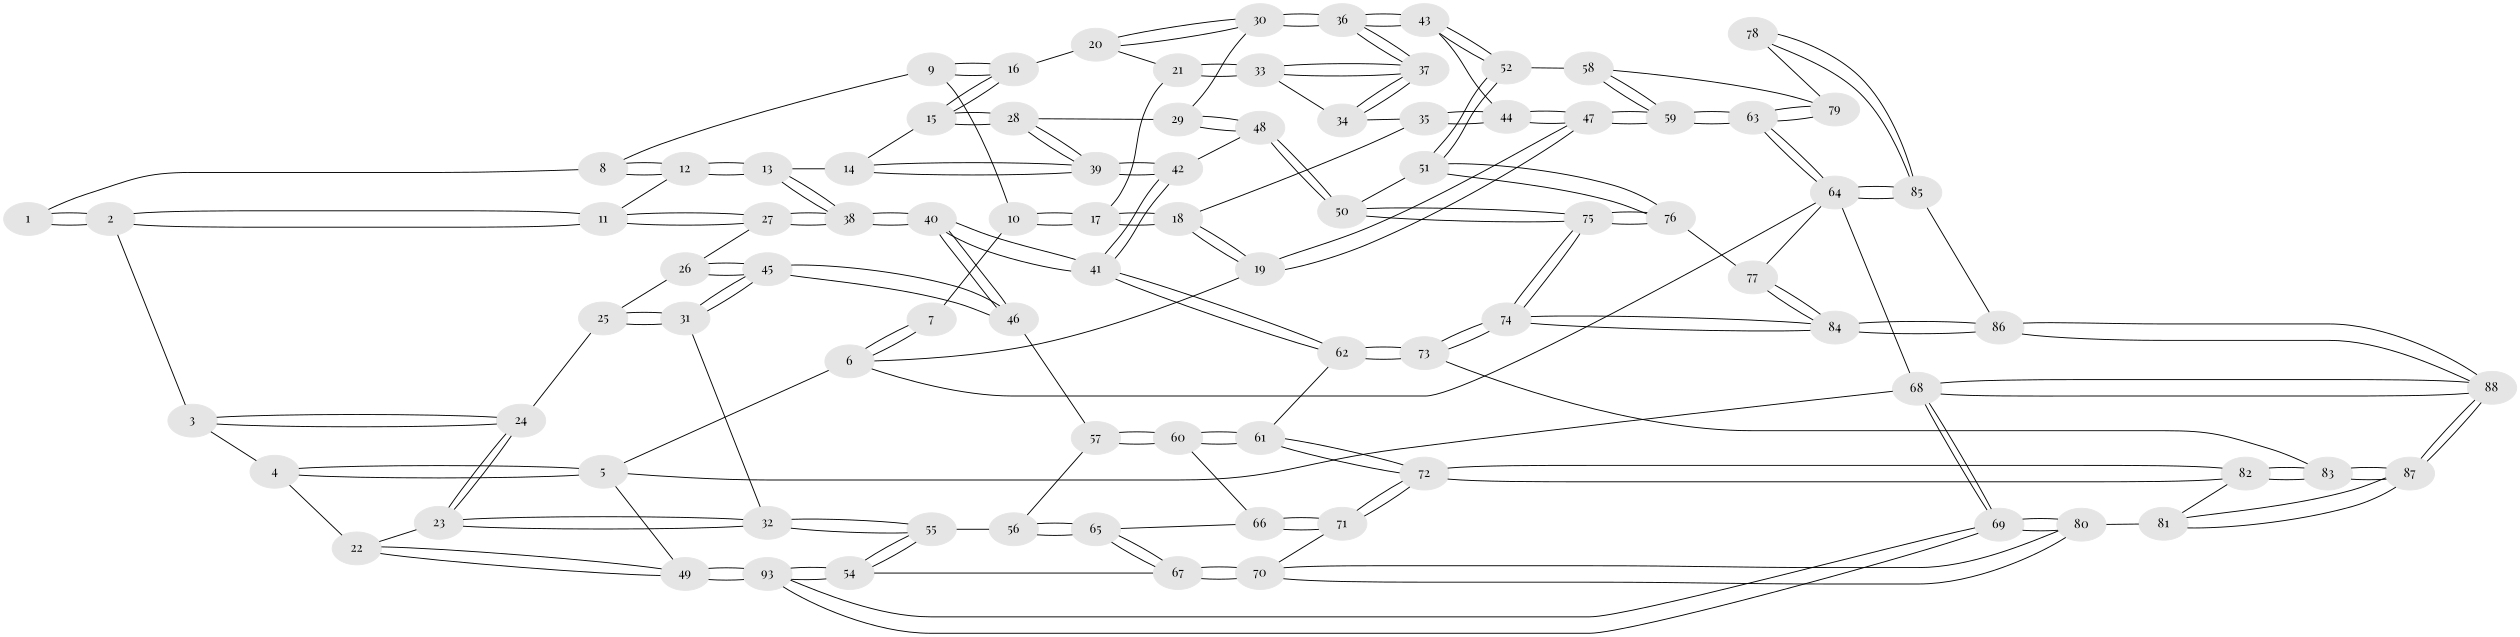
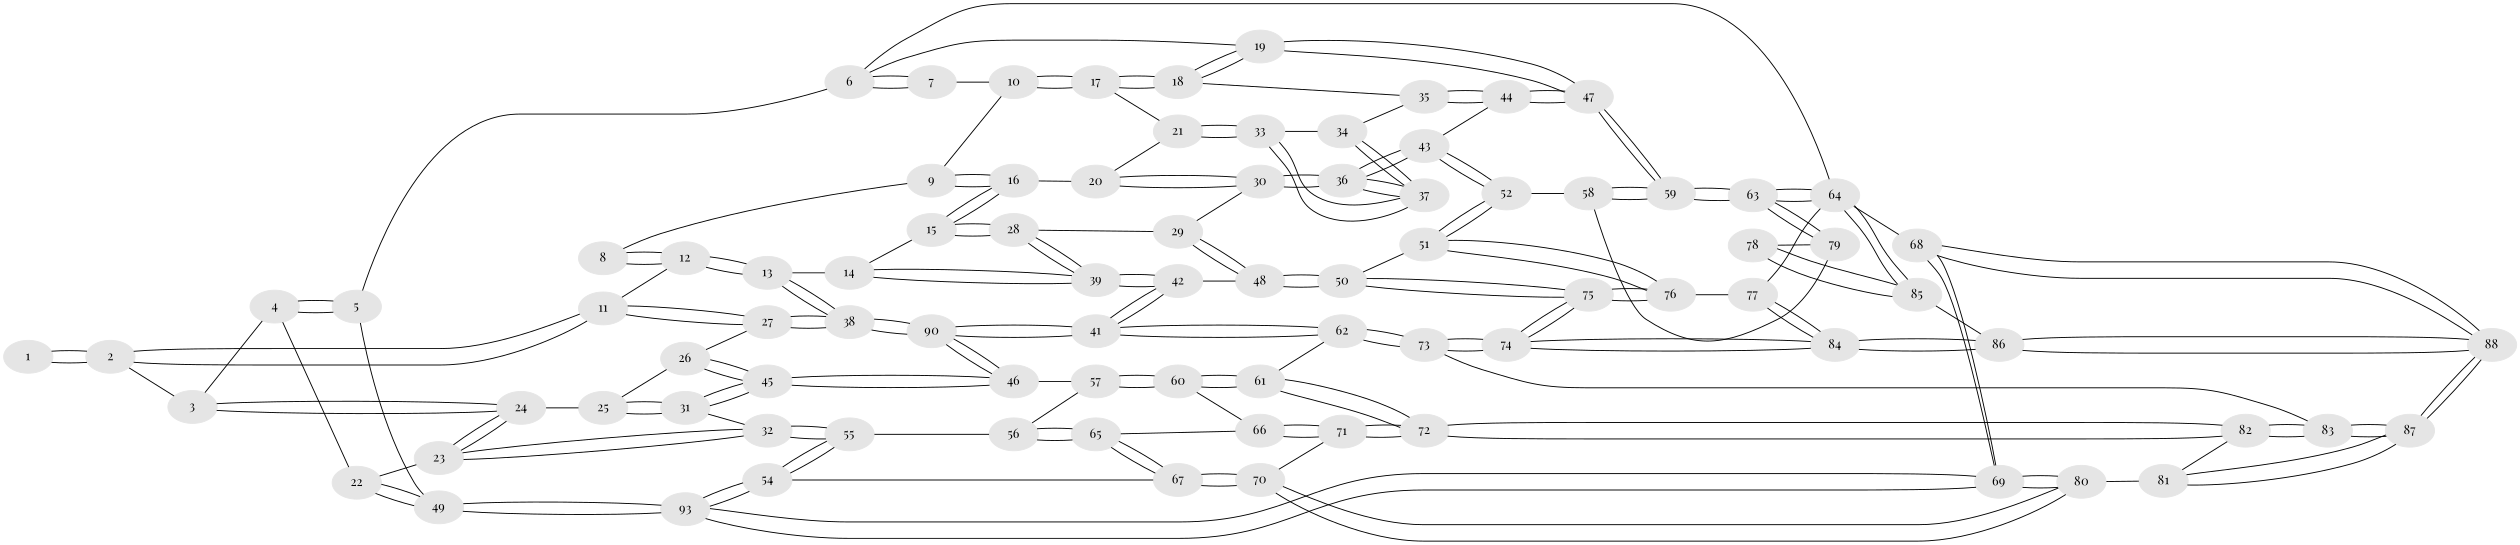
(310, 172) -> none
(932, 219) -> (932, 331)
(1263, 474) -> none
